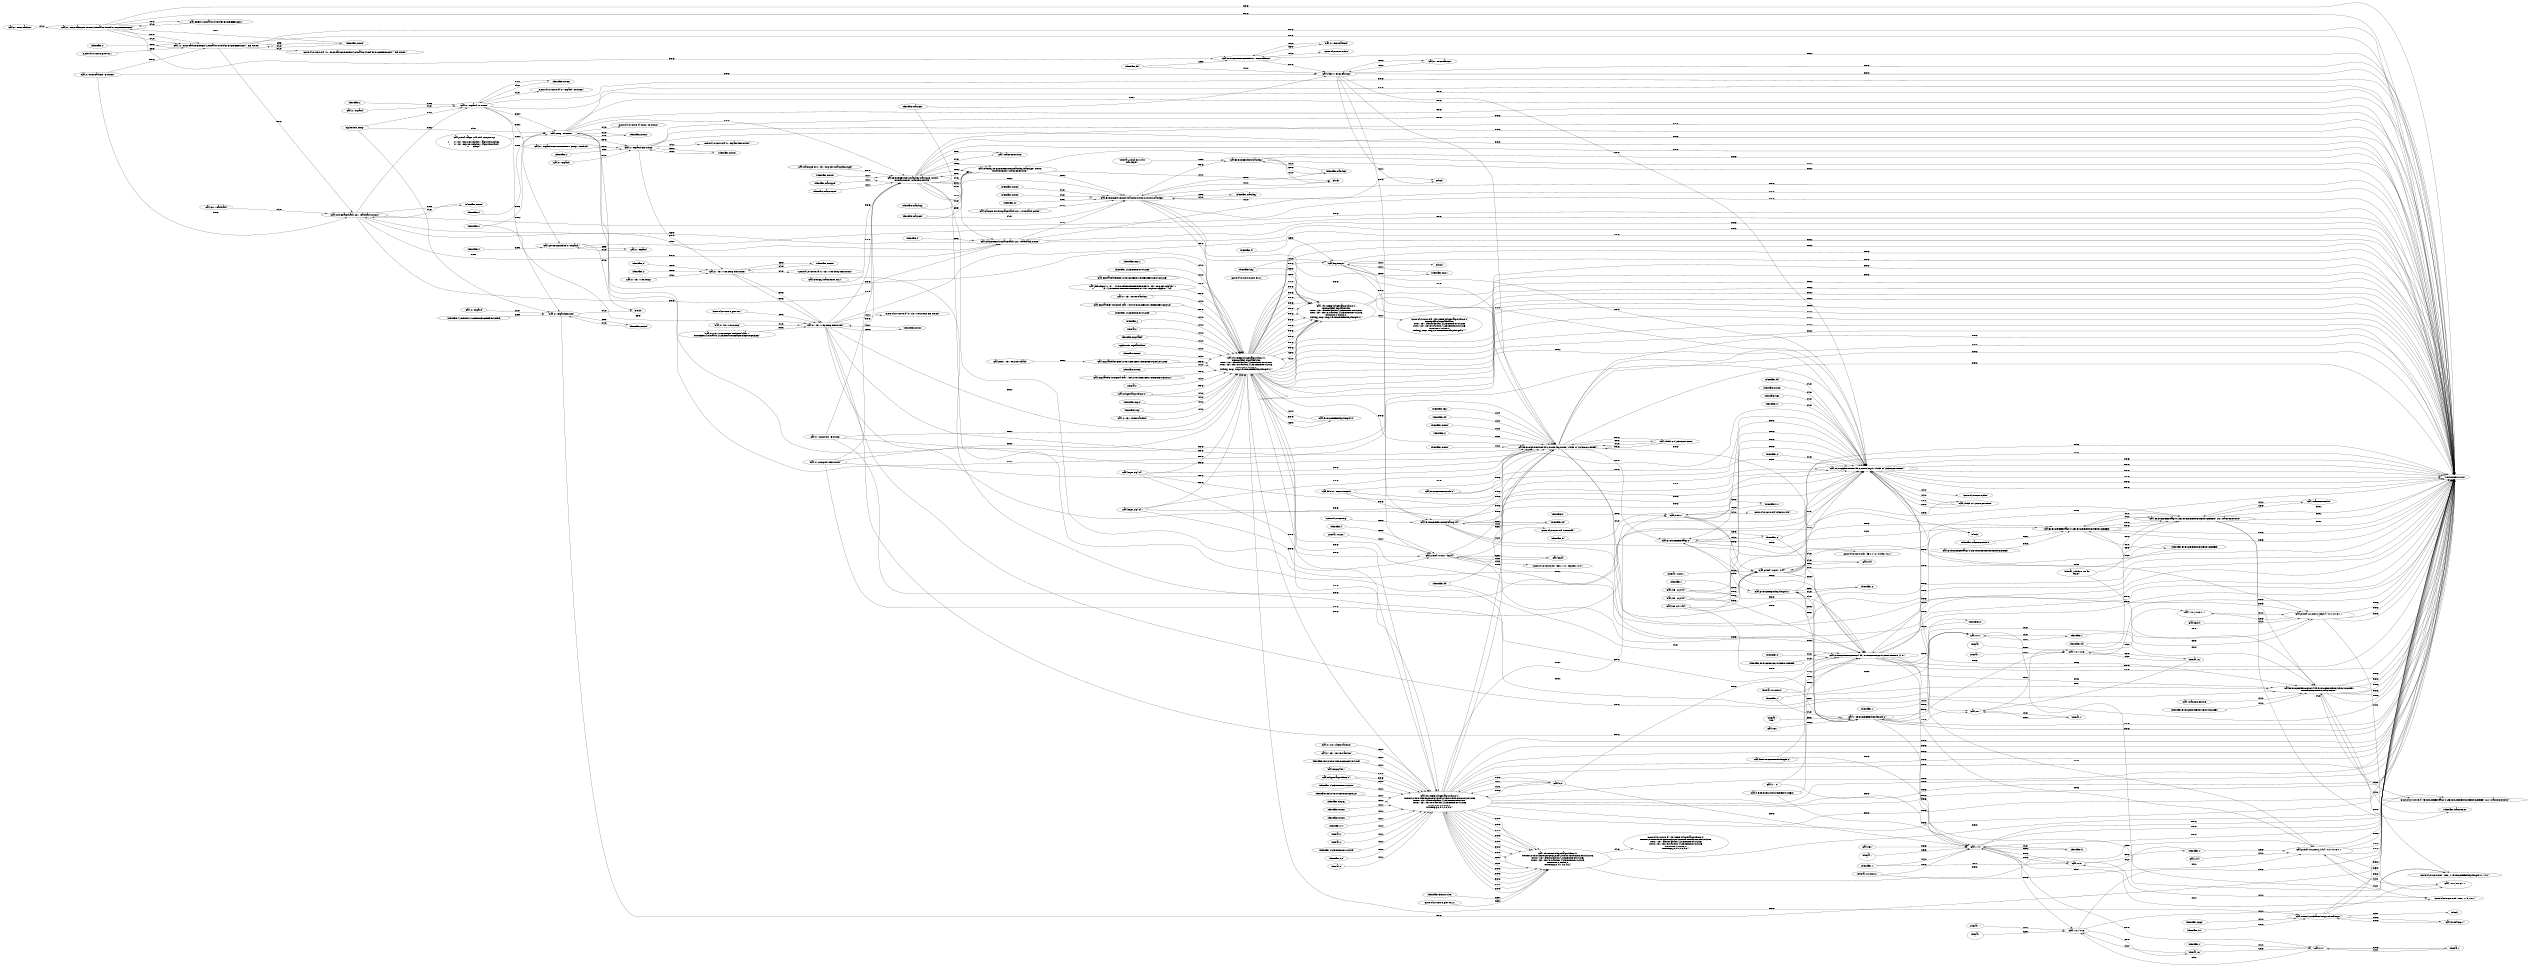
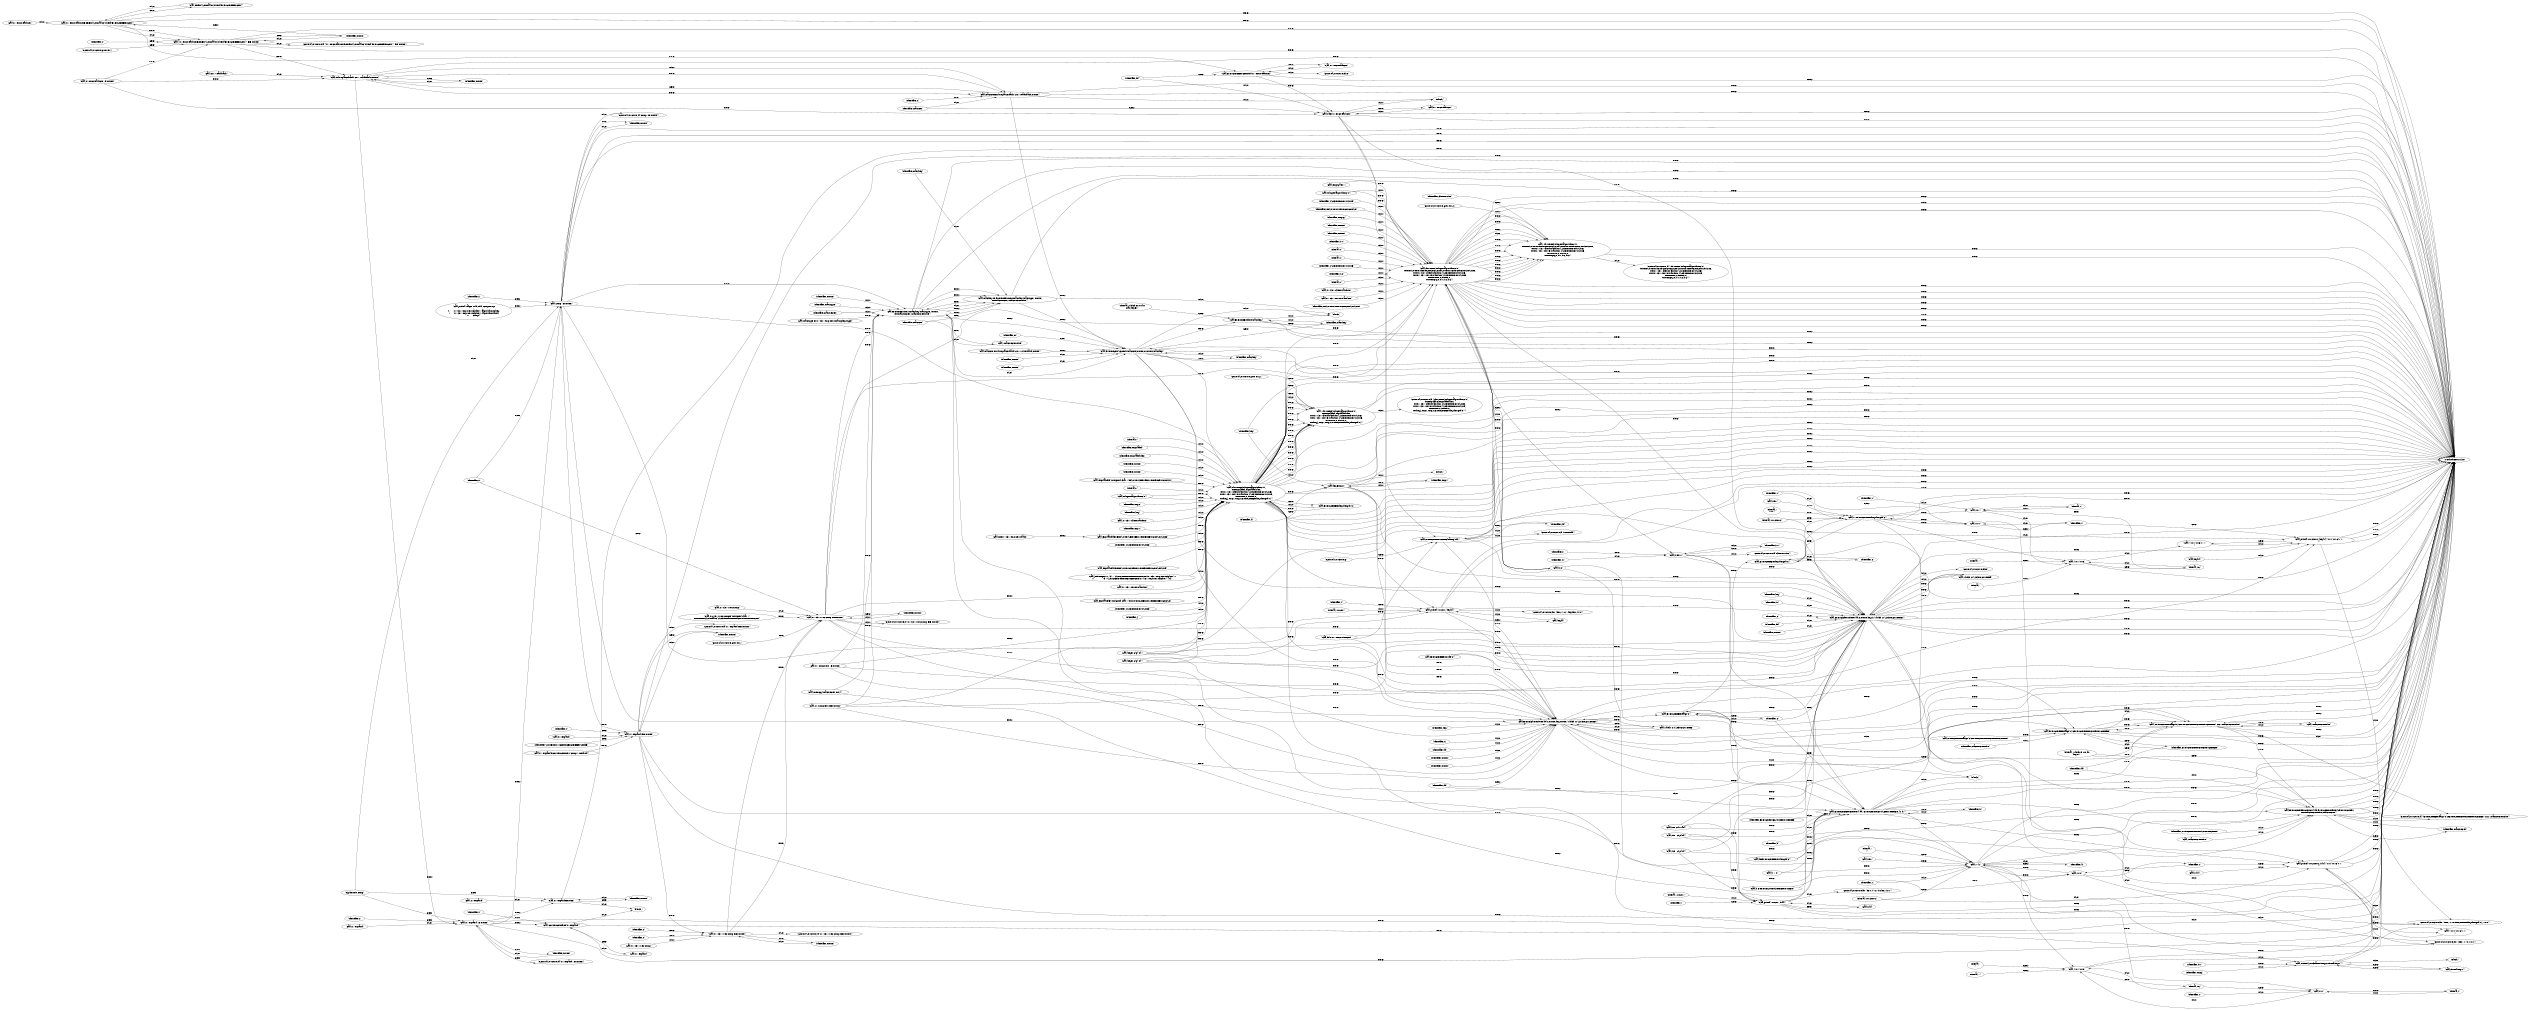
(518, 93) -> (518, 958)
(524, 316) -> (605, 740)
(1132, 345) -> (1132, 456)
